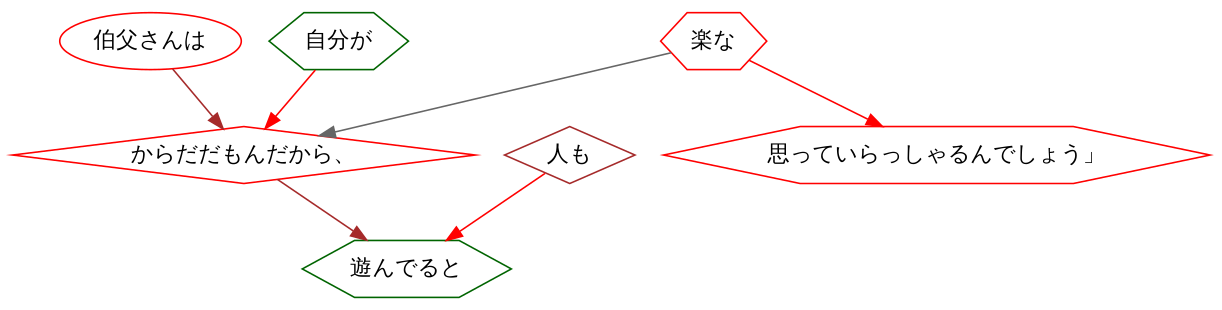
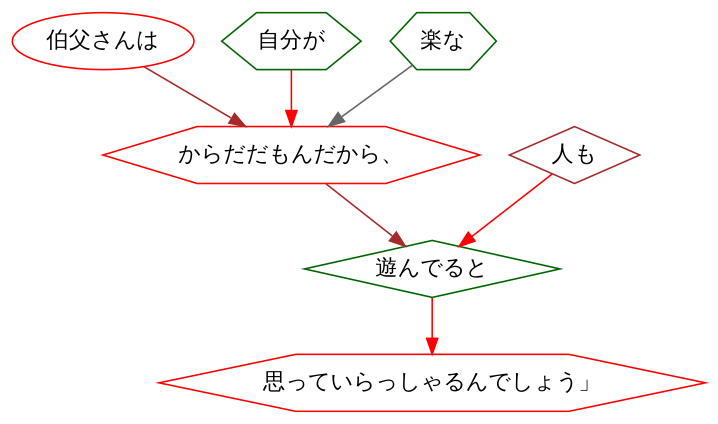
(714, 41) -> (443, 41)
(808, 90) -> (432, 318)
(244, 155) -> (291, 155)
(407, 269) -> (432, 269)
